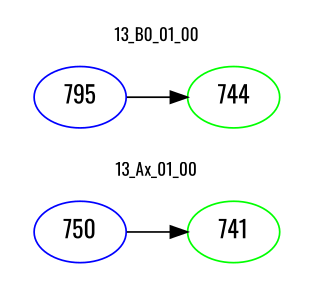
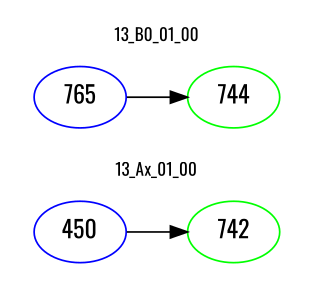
(80, 97) -> (80, 97)
(80, 232) -> (80, 232)
(234, 232) -> (234, 232)
